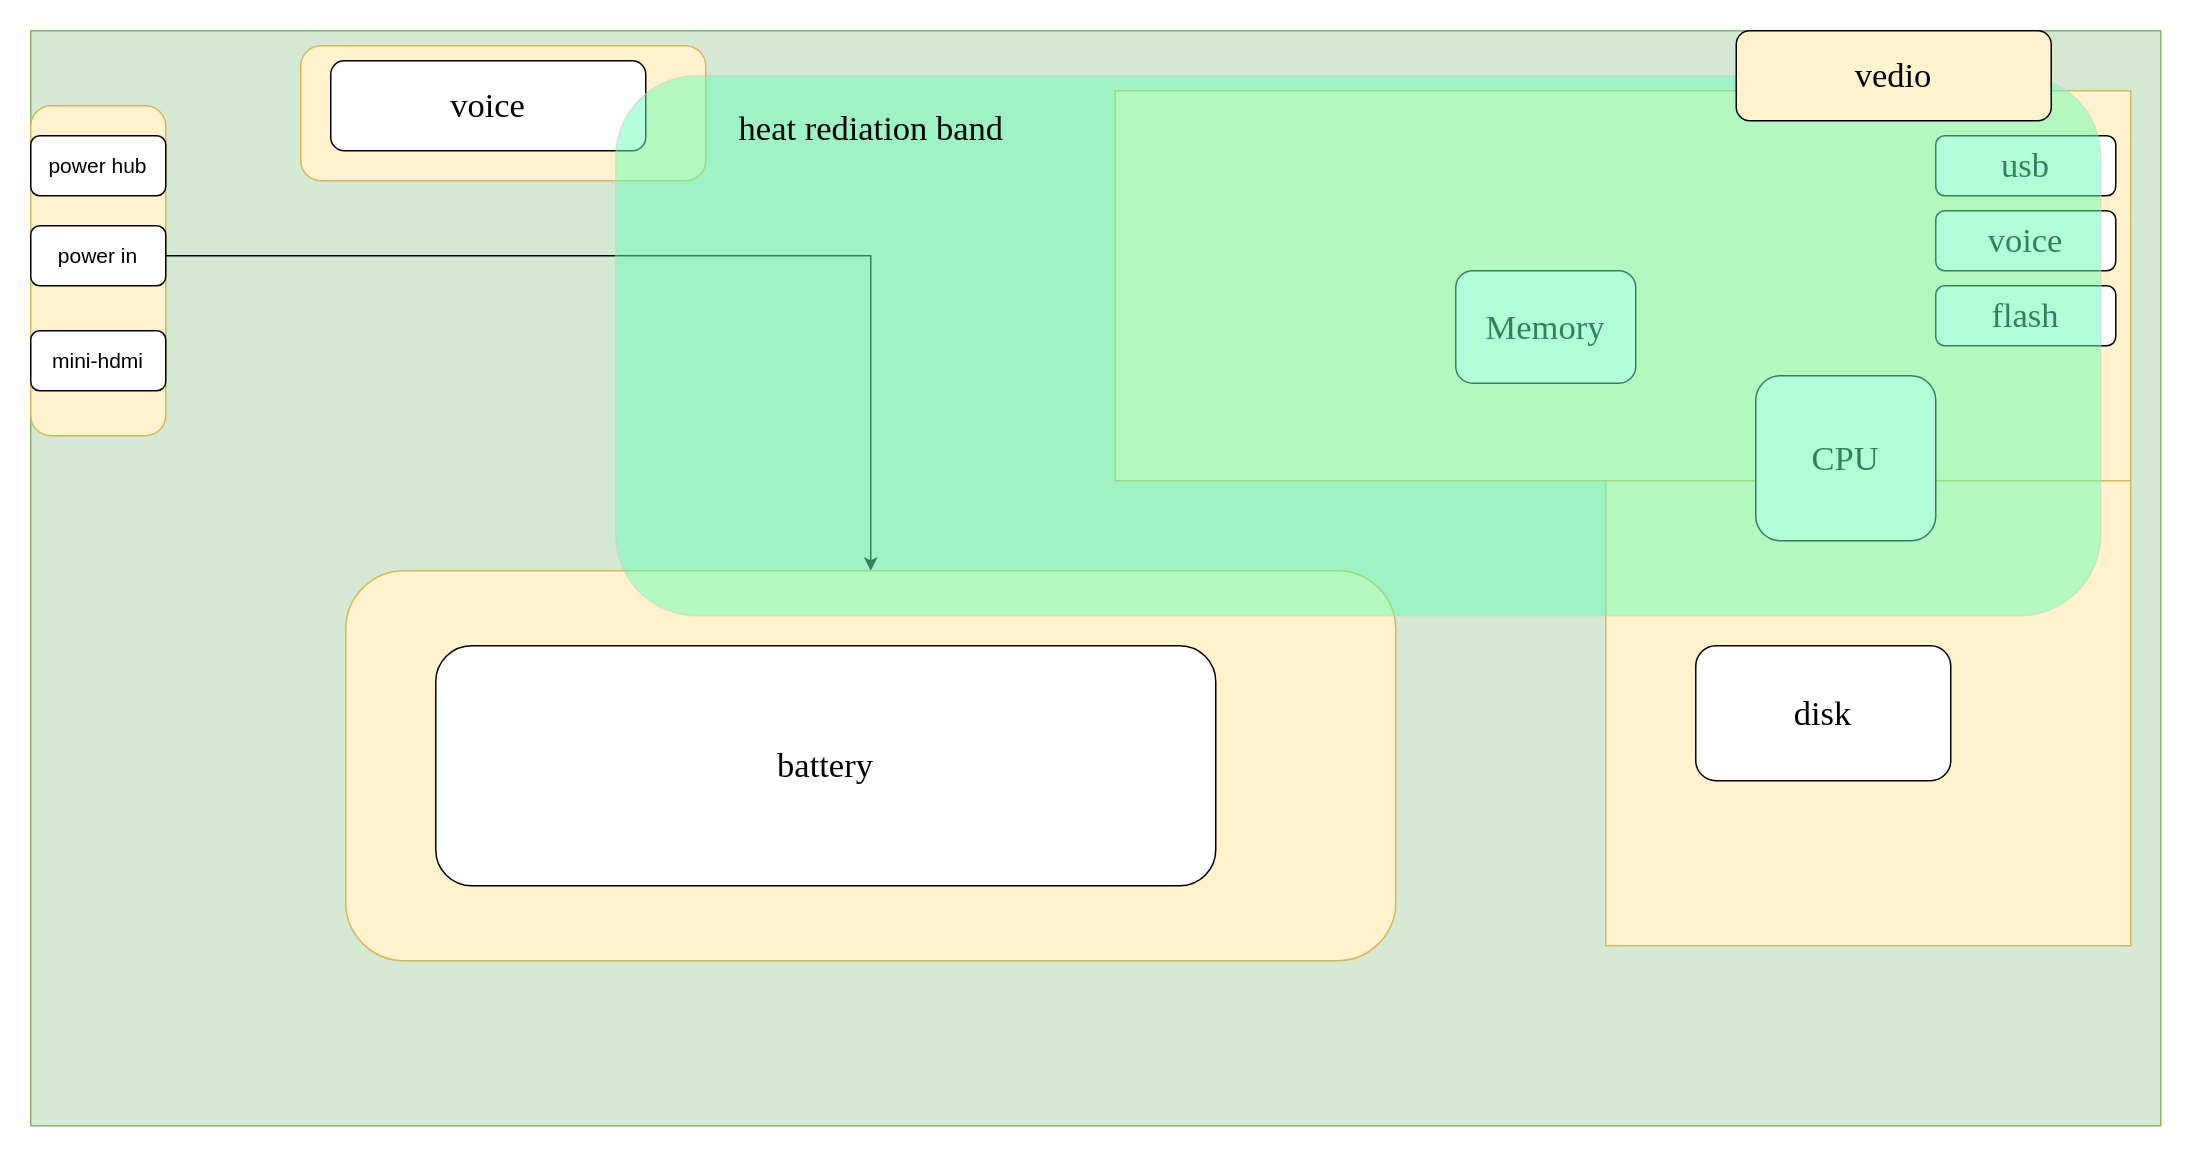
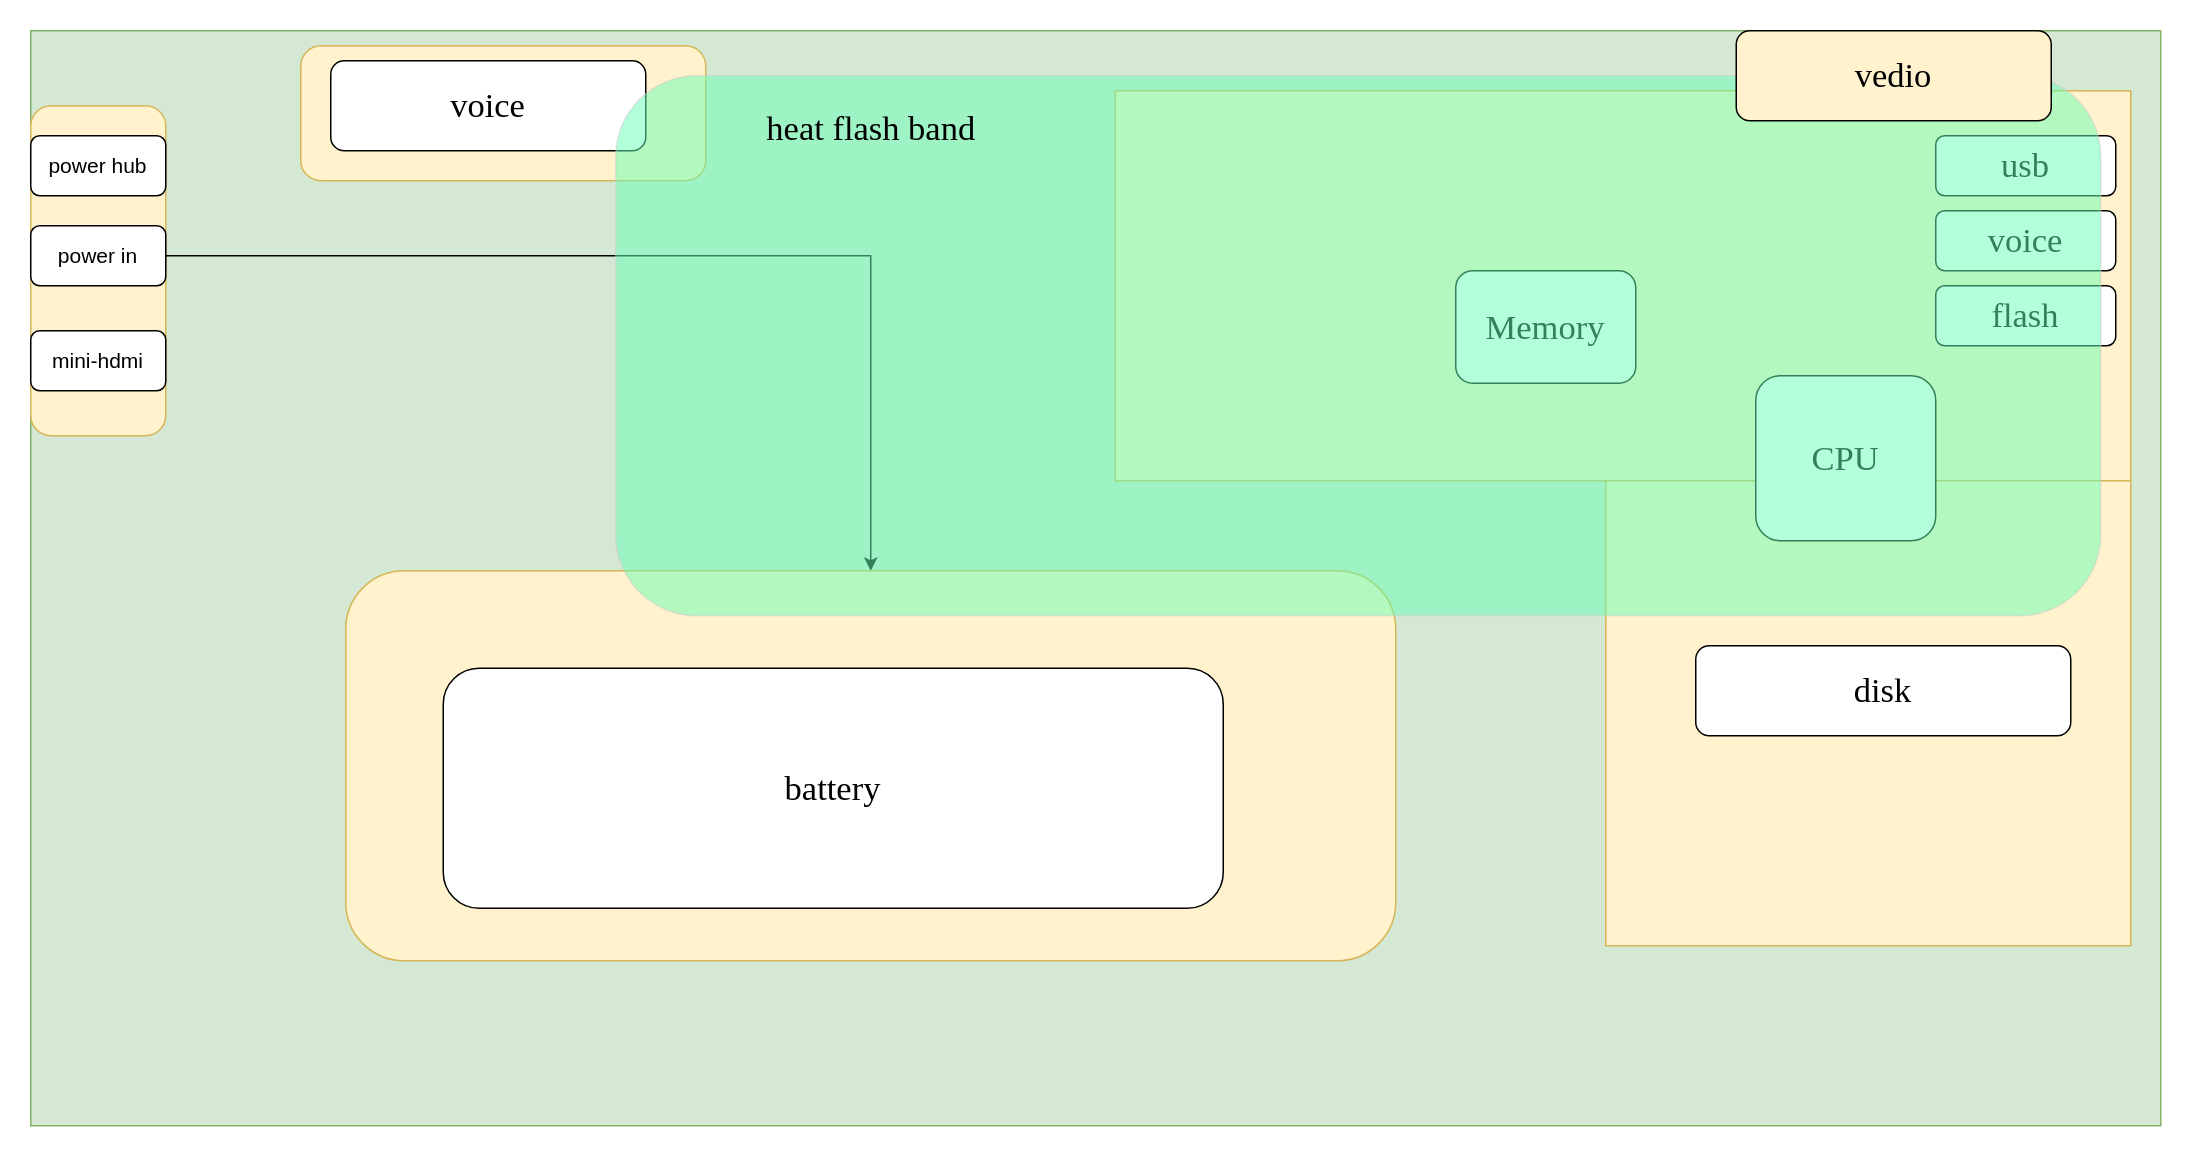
(872, 128) -> (872, 128)
(1823, 713) -> (1883, 691)
(826, 766) -> (833, 788)
